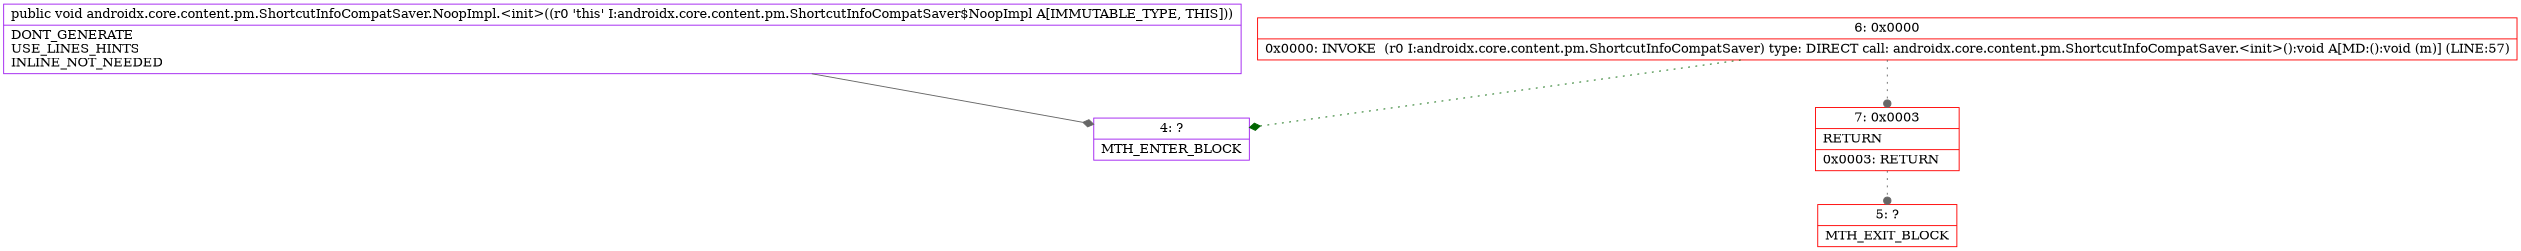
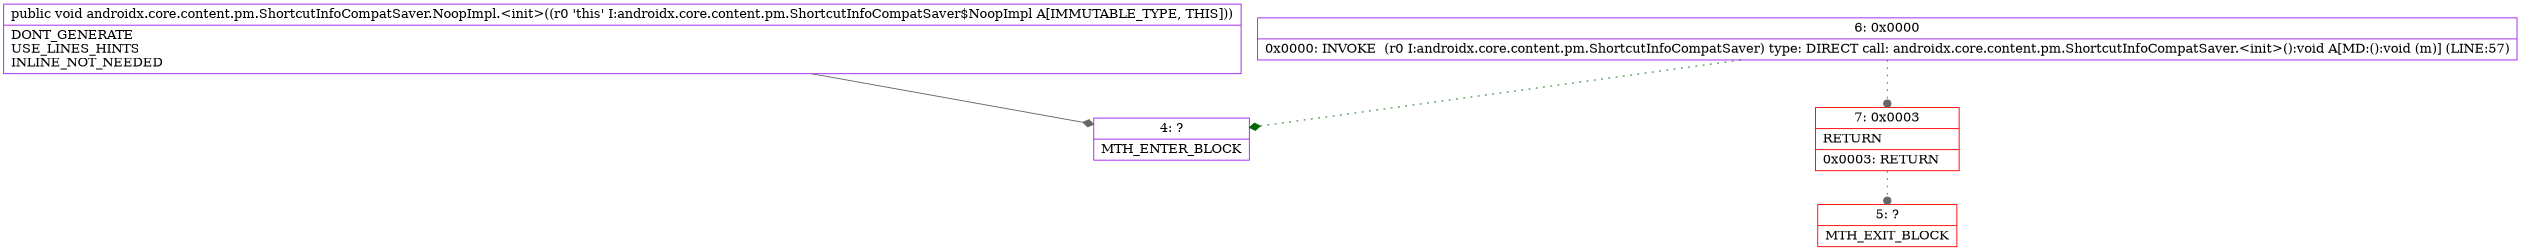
(1887, 39) -> (1887, 39)
